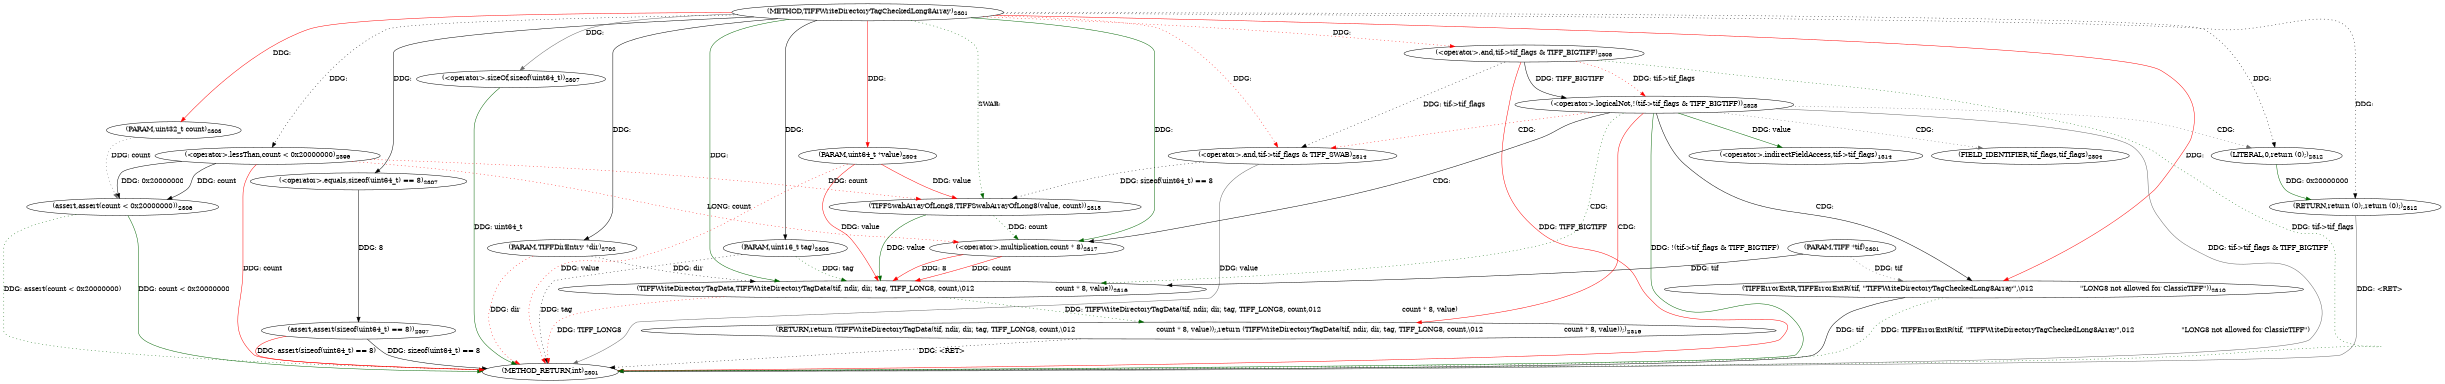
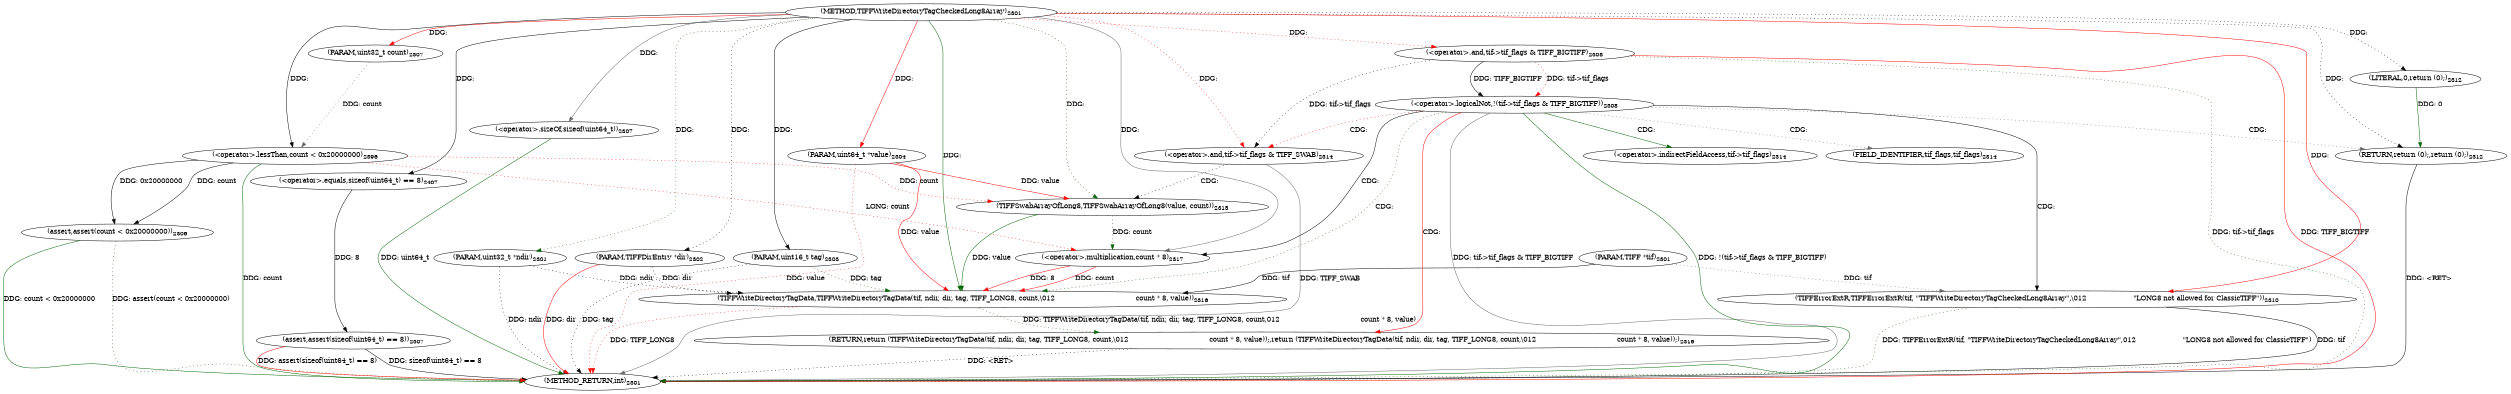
(481, 22) -> (417, 28)
(613, 65) -> (731, 113)
(1155, 76) -> (1163, 171)
(1750, 104) -> (1611, 104)
(991, 105) -> (1077, 105)
(2032, 113) -> (2005, 120)
(215, 130) -> (416, 53)
(1772, 130) -> (1647, 130)
(1885, 155) -> (1779, 155)
(2095, 155) -> (1990, 155)
(107, 158) -> (337, 103)
(431, 181) -> (431, 181)
(1167, 181) -> (1211, 181)
(2317, 181) -> (2430, 105)
(609, 247) -> (696, 257)
none -> (500, 258)
(1239, 269) -> (1330, 279)
(491, 305) -> (549, 309)
(249, 349) -> (248, 359)
(1555, 367) -> (1633, 377)
